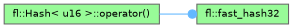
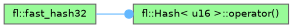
(174, 14) -> (110, 14)
